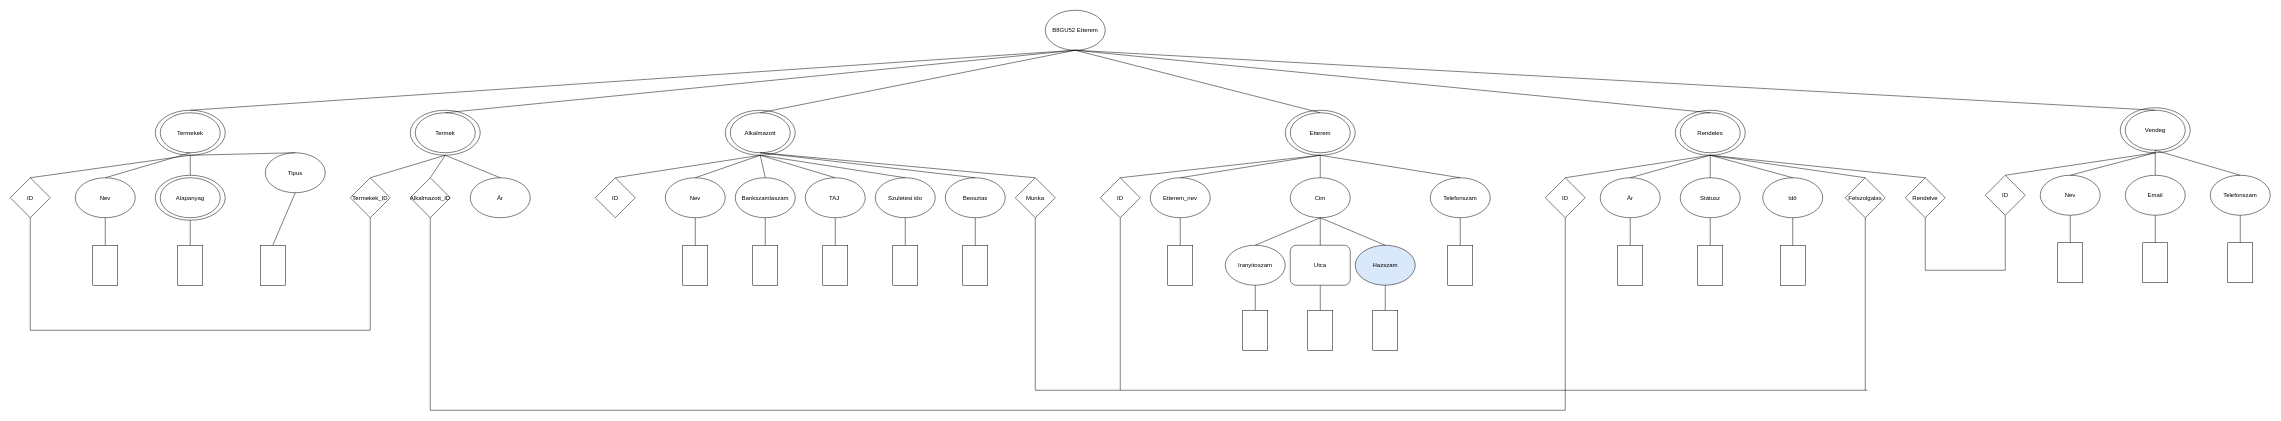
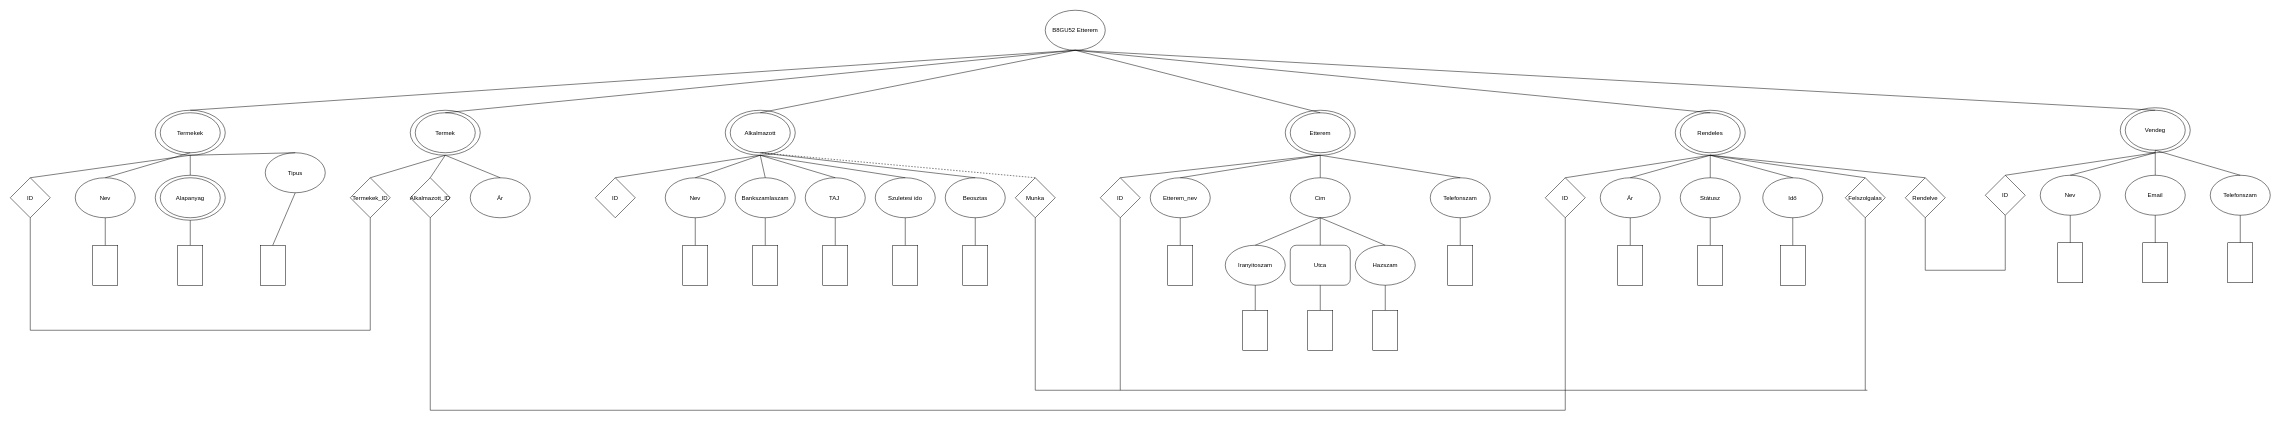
(929, 168) -> (929, 168)
(1385, 265) -> (1385, 265)
